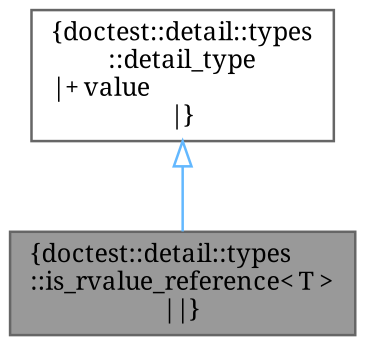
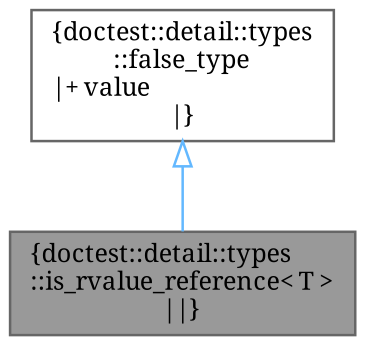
(183, 76) -> (183, 76)
